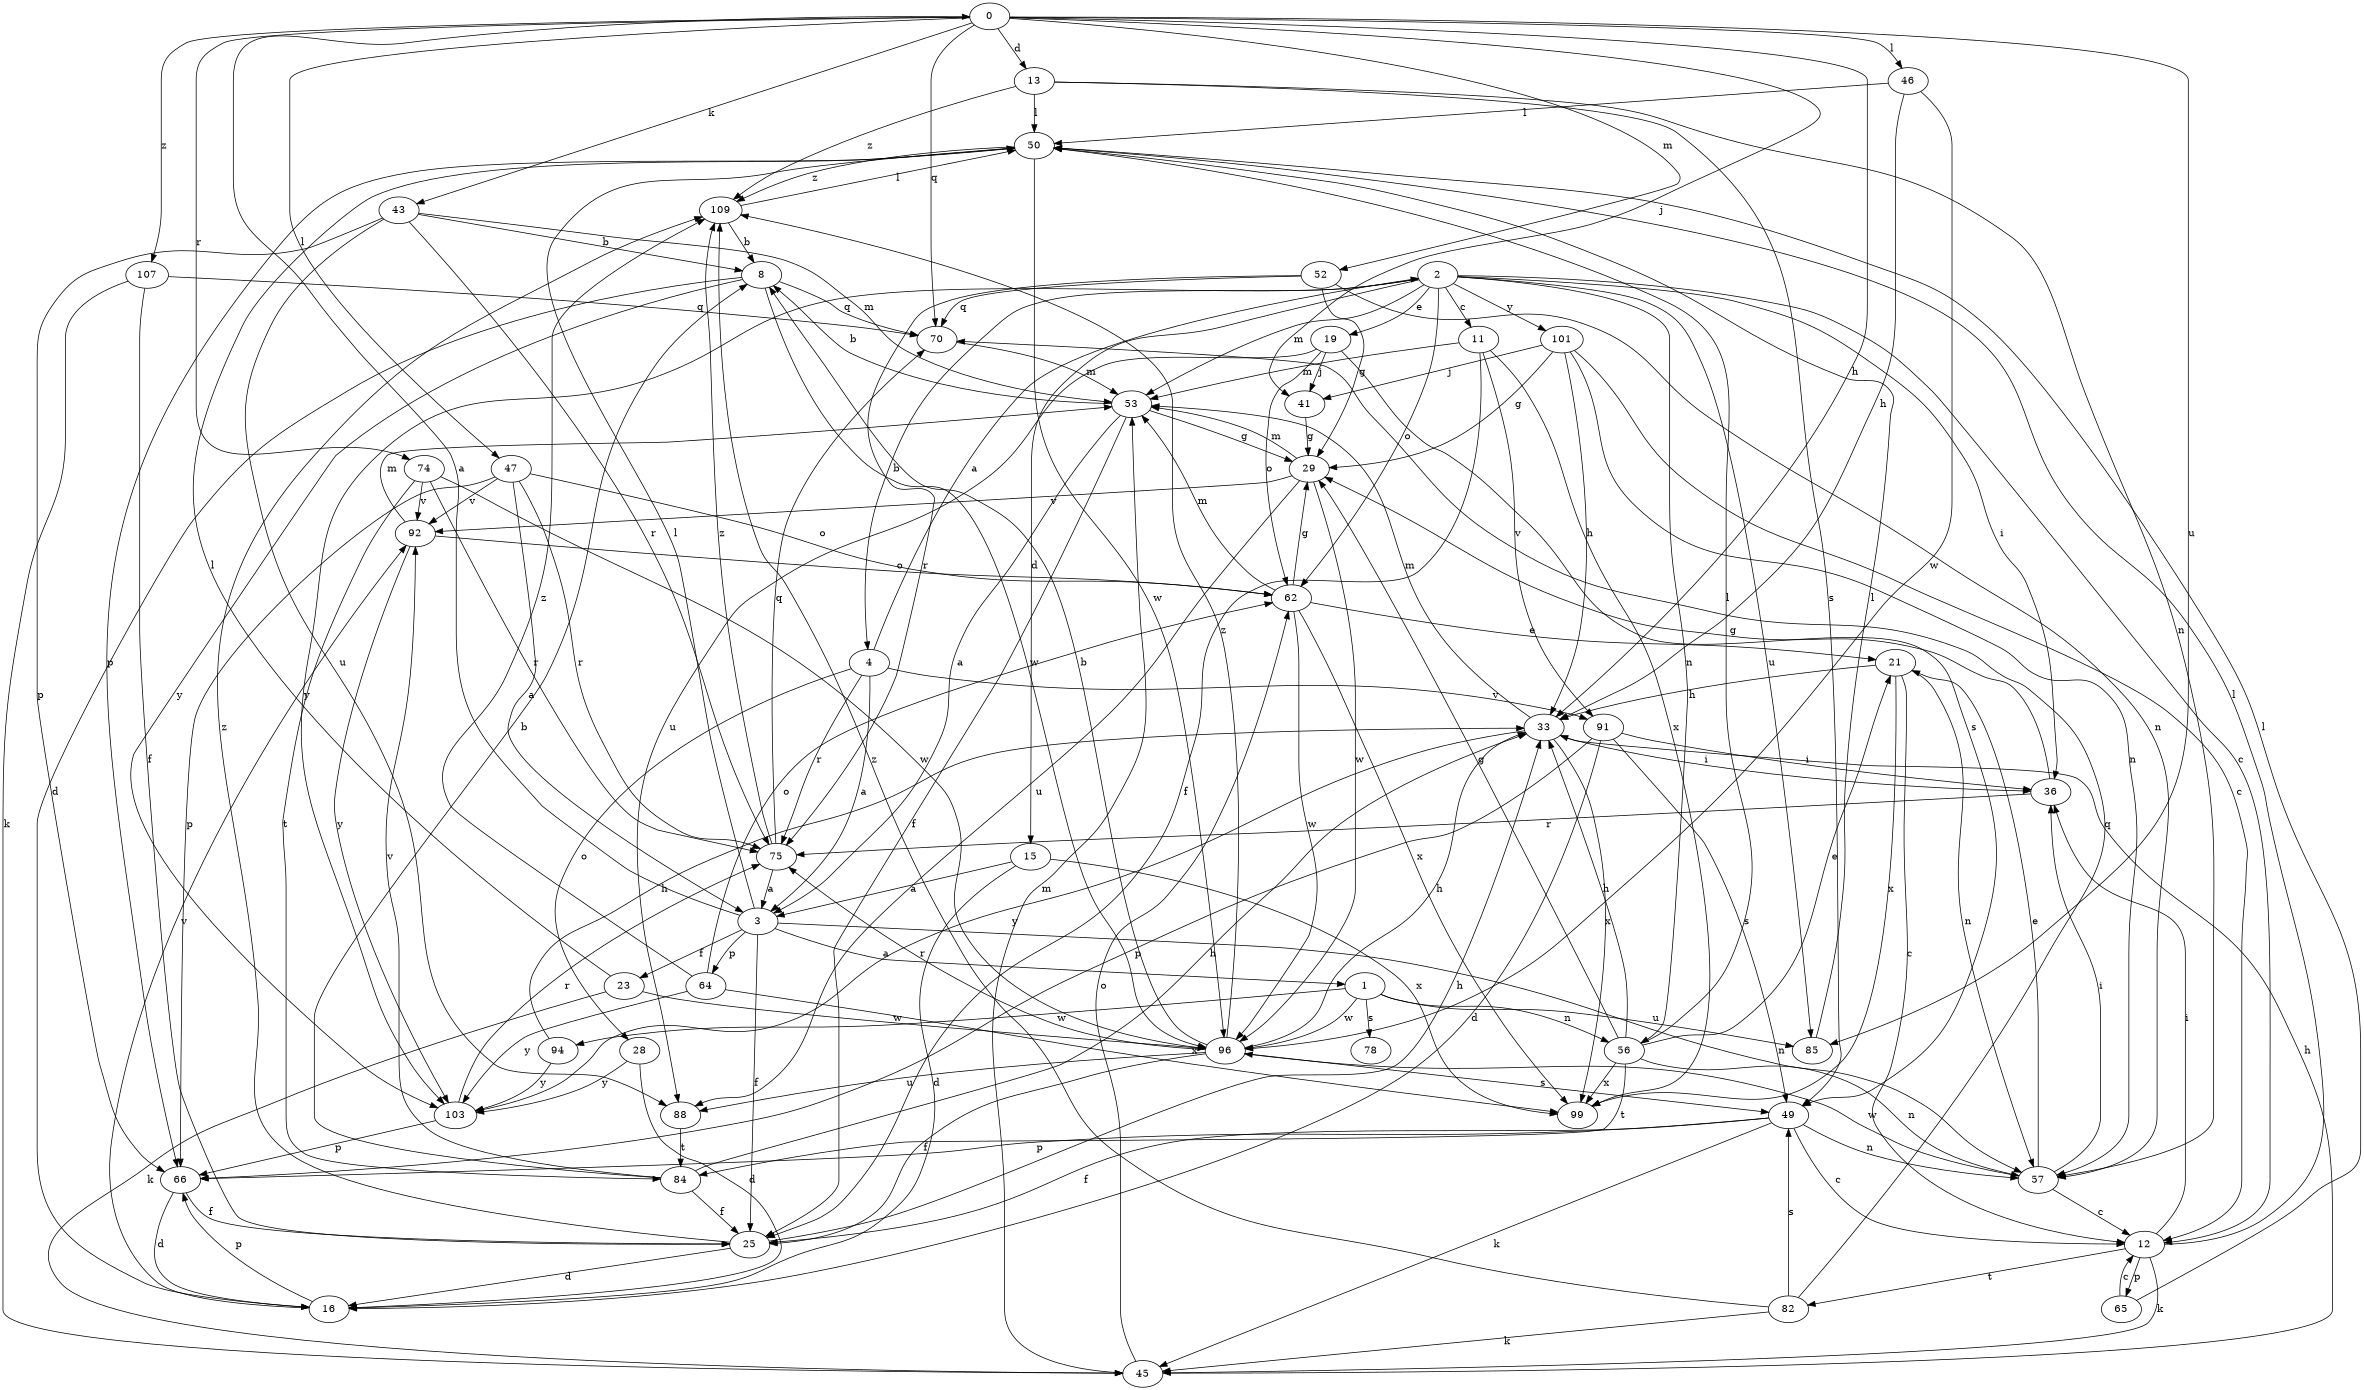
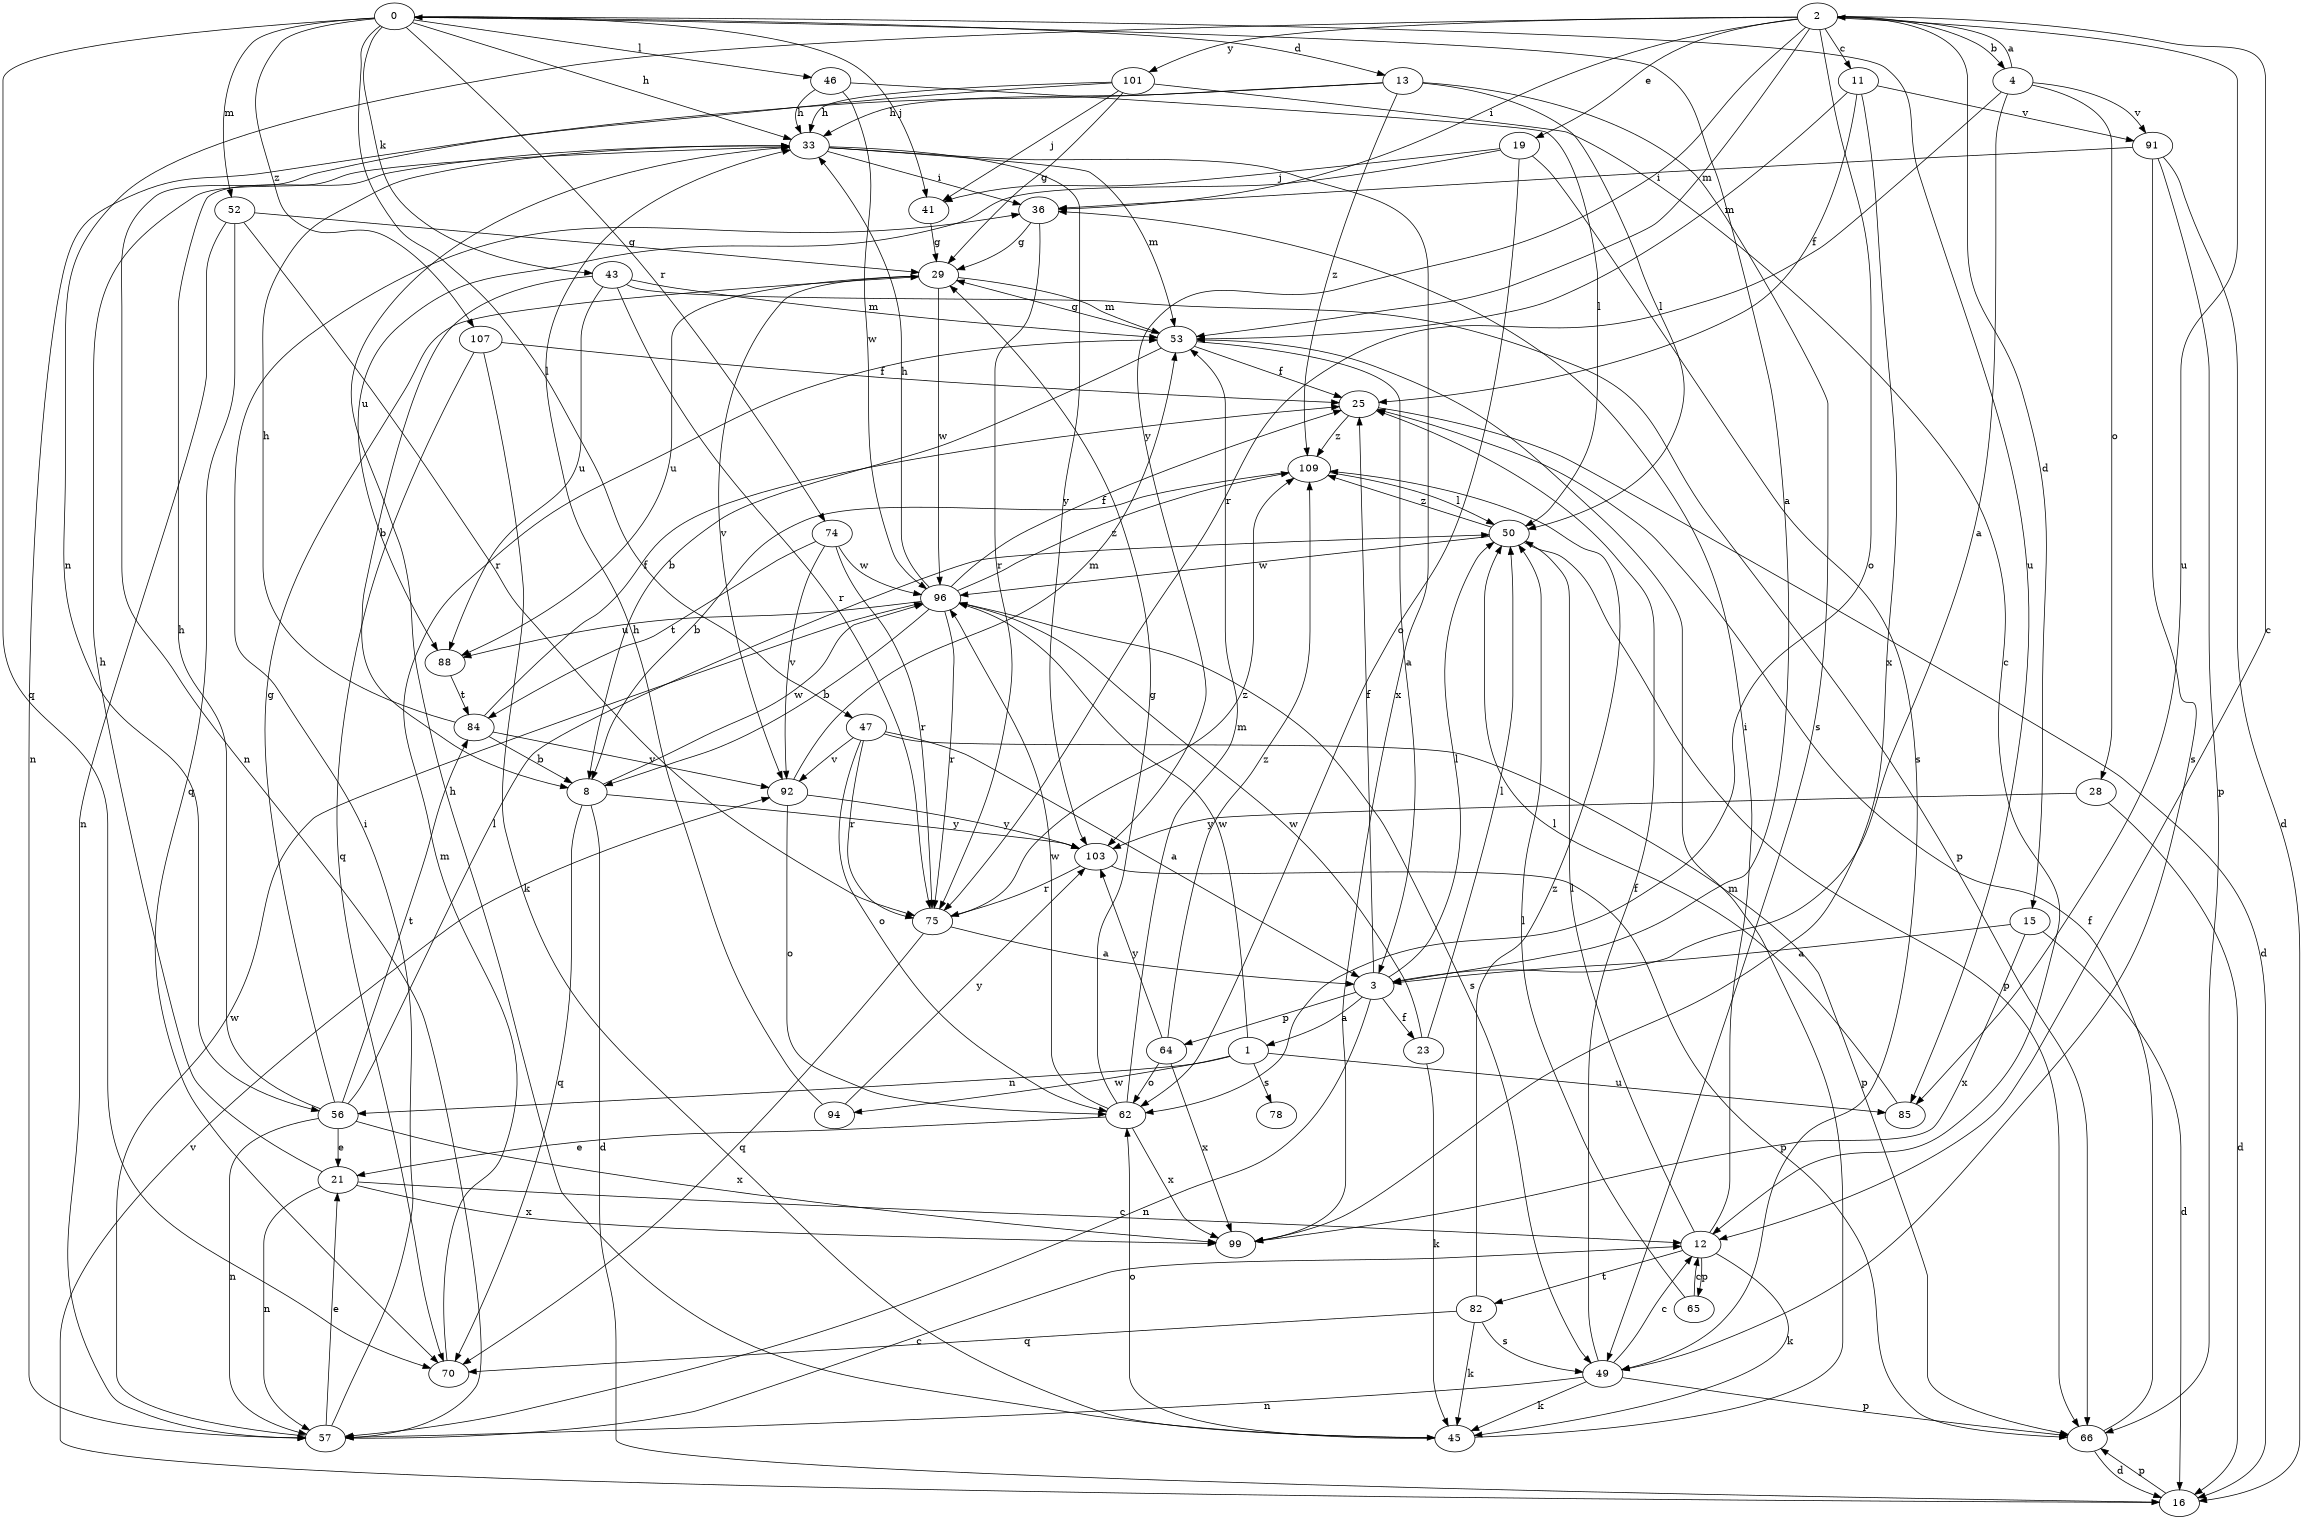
(1246, 1083) -> (1104, 96)
